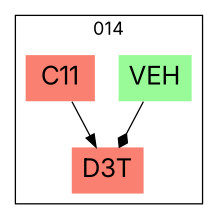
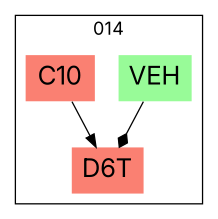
(60, 78) -> (60, 78)
(108, 170) -> (108, 170)
